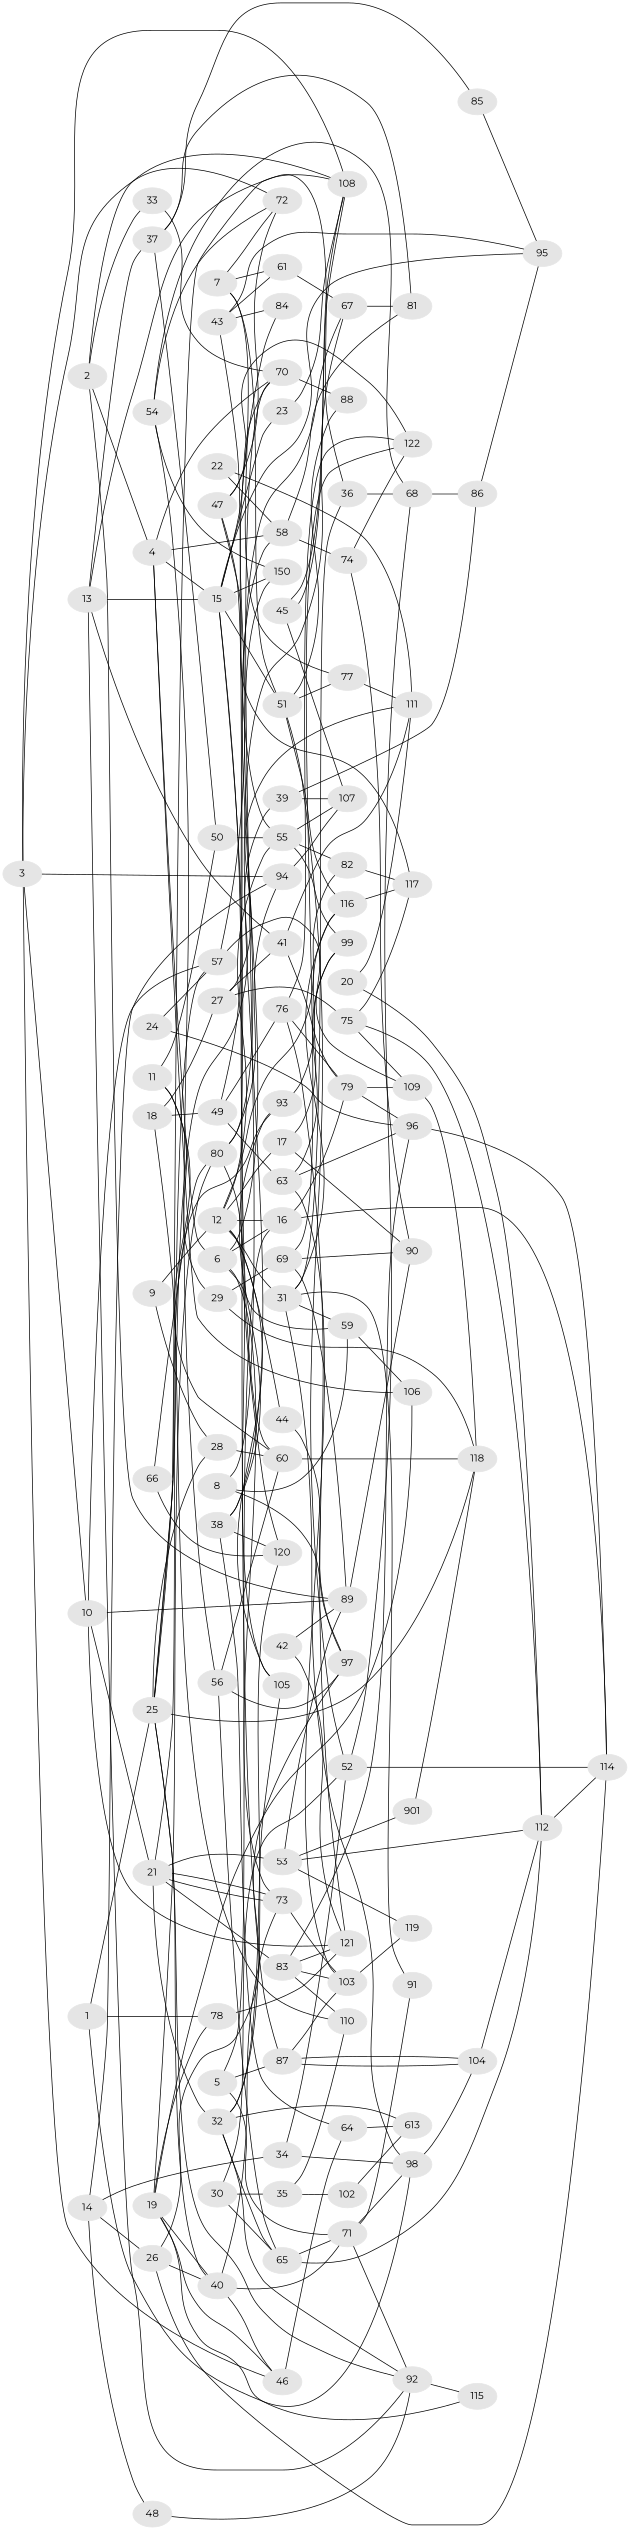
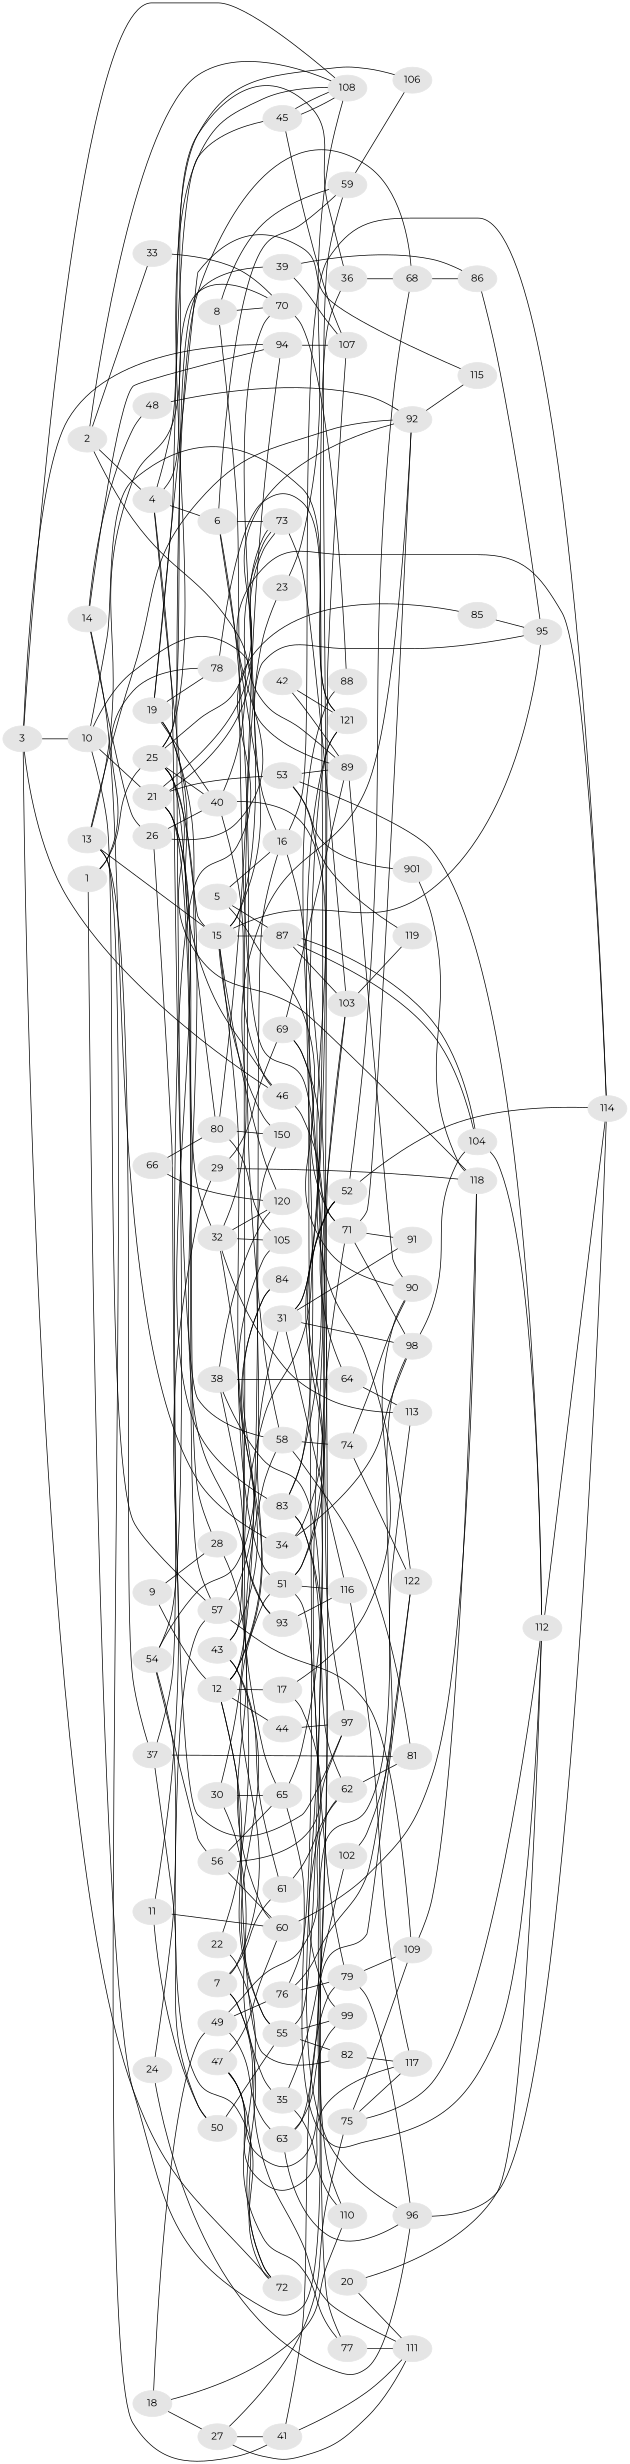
(347, 306) -> (347, 1790)
(280, 1791) -> (176, 389)
(412, 2126) -> (412, 1413)
